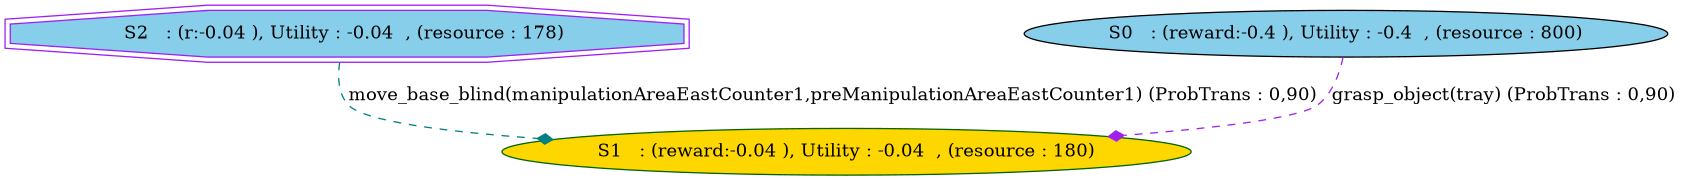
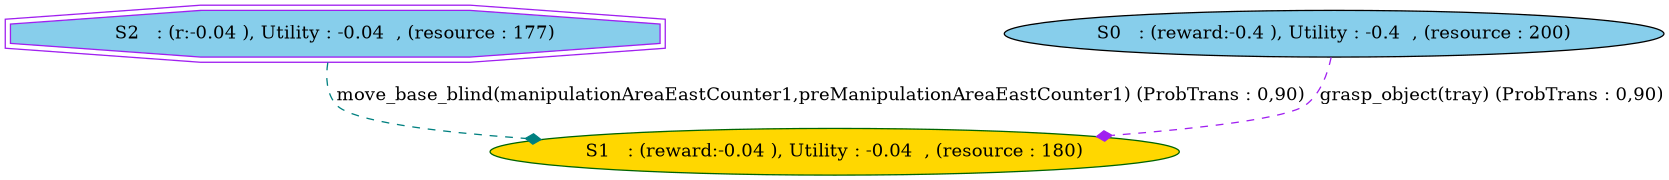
(347, 34) -> (335, 34)
(1346, 34) -> (1334, 34)
